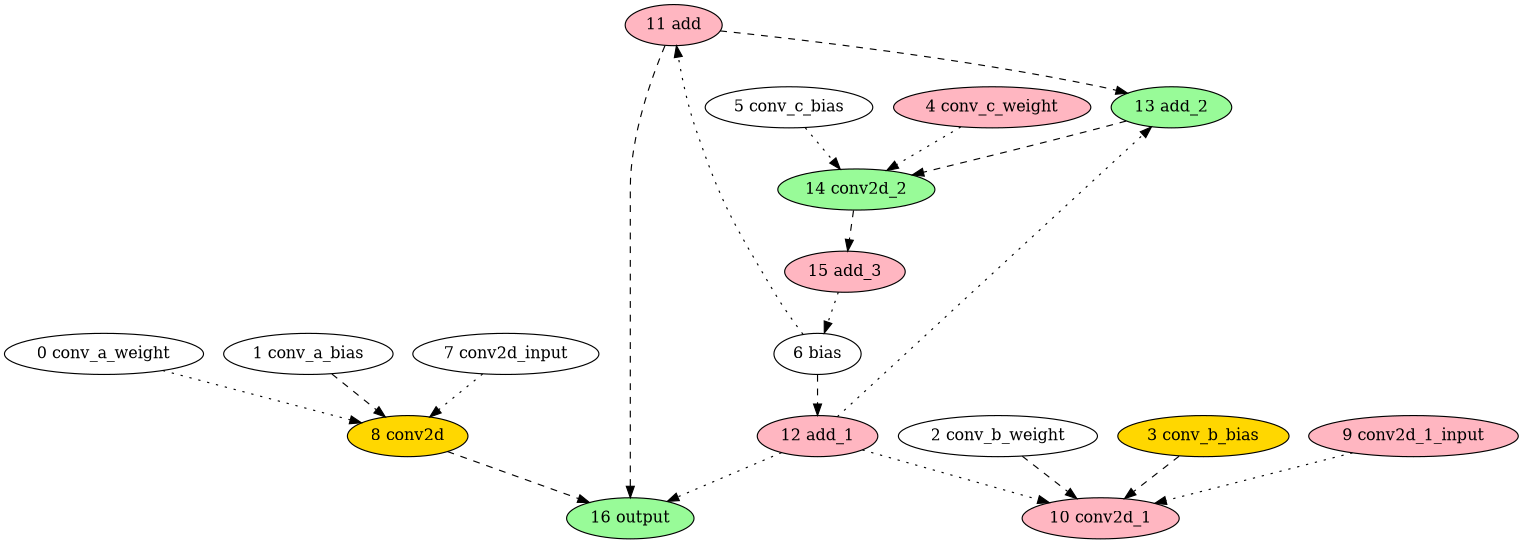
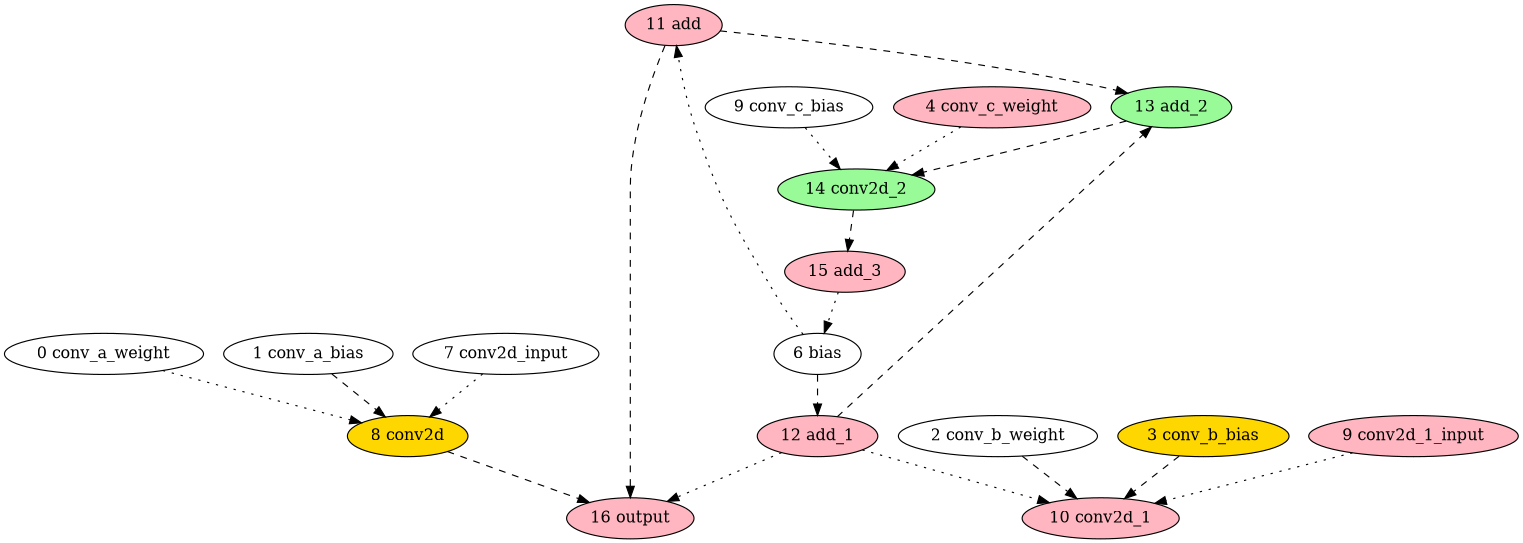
(789, 107) -> (789, 107)
(990, 276) -> (990, 276)
(630, 518) -> (630, 518)
